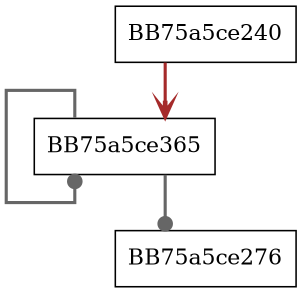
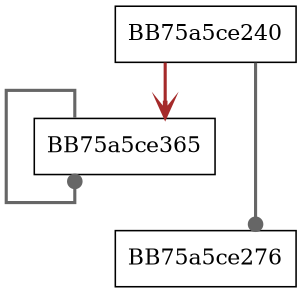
(165, 196) -> (256, 140)
